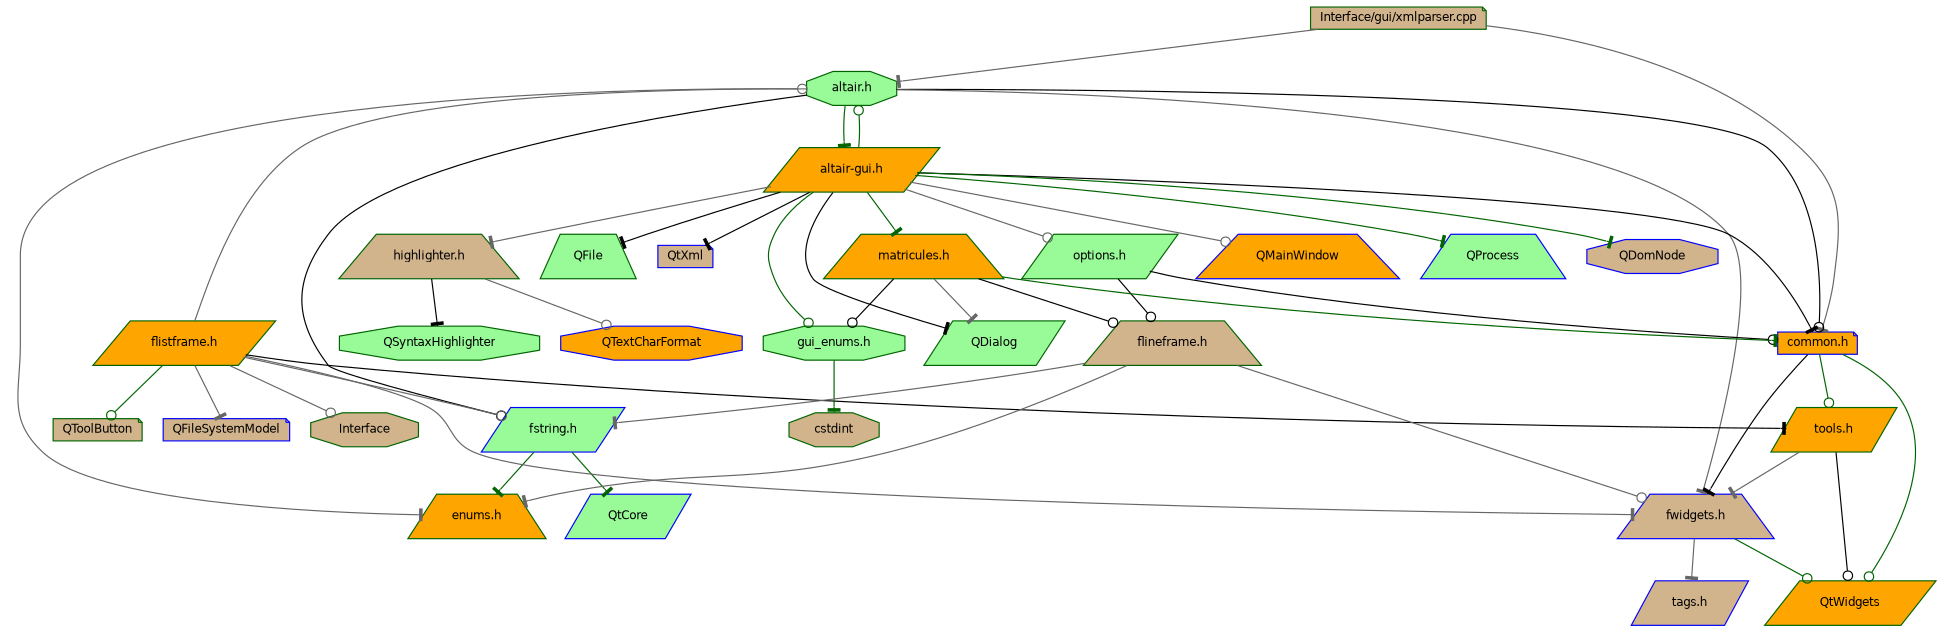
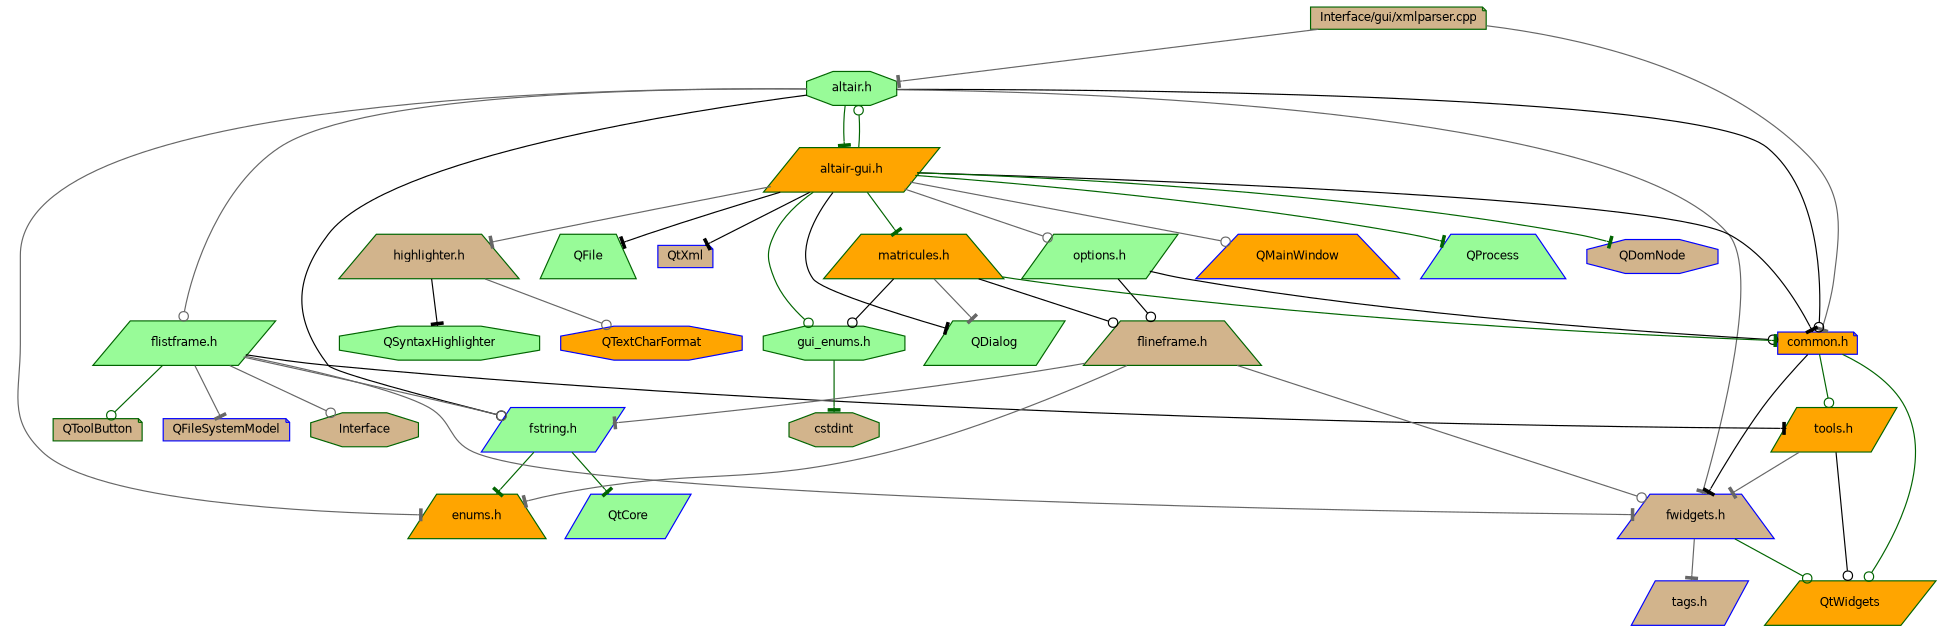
(425, 111) -> (371, 117)
(184, 343) -> (184, 343)
